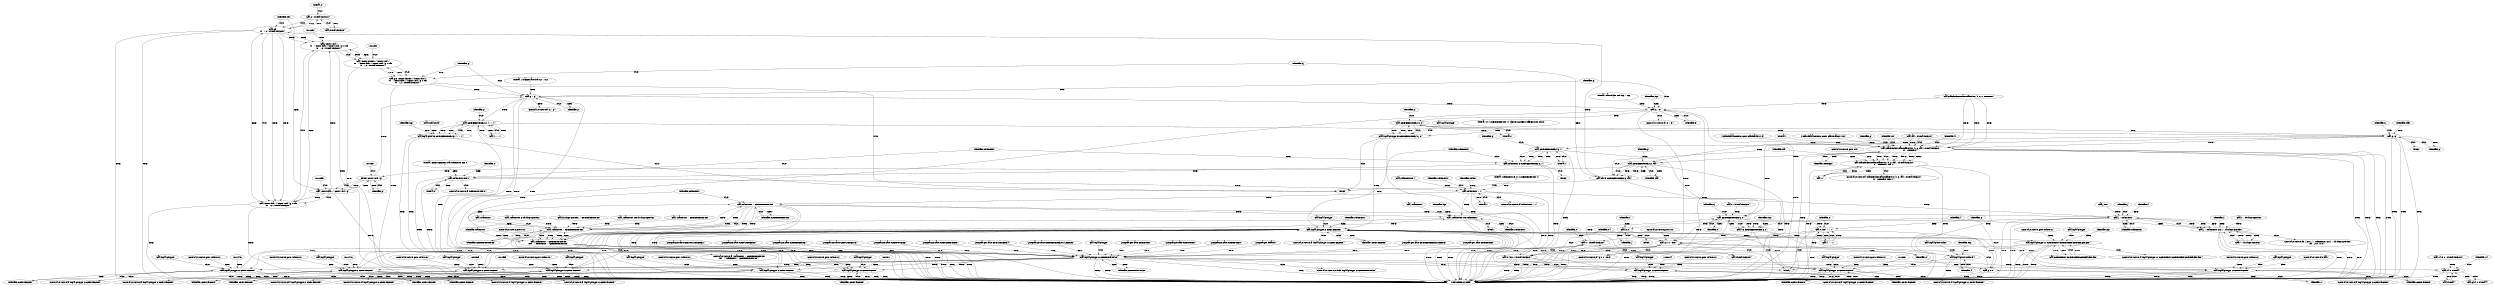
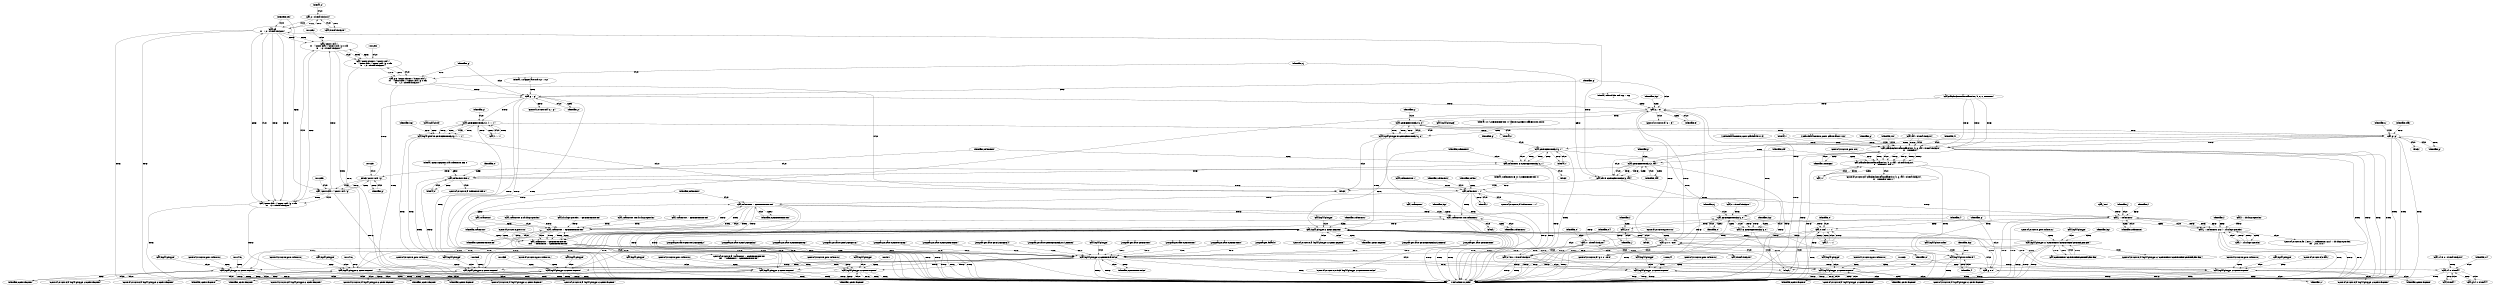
none -> (1667, 180)
(1473, 185) -> (1473, 185)
(1222, 262) -> (1410, 252)
(1115, 264) -> (1115, 264)
